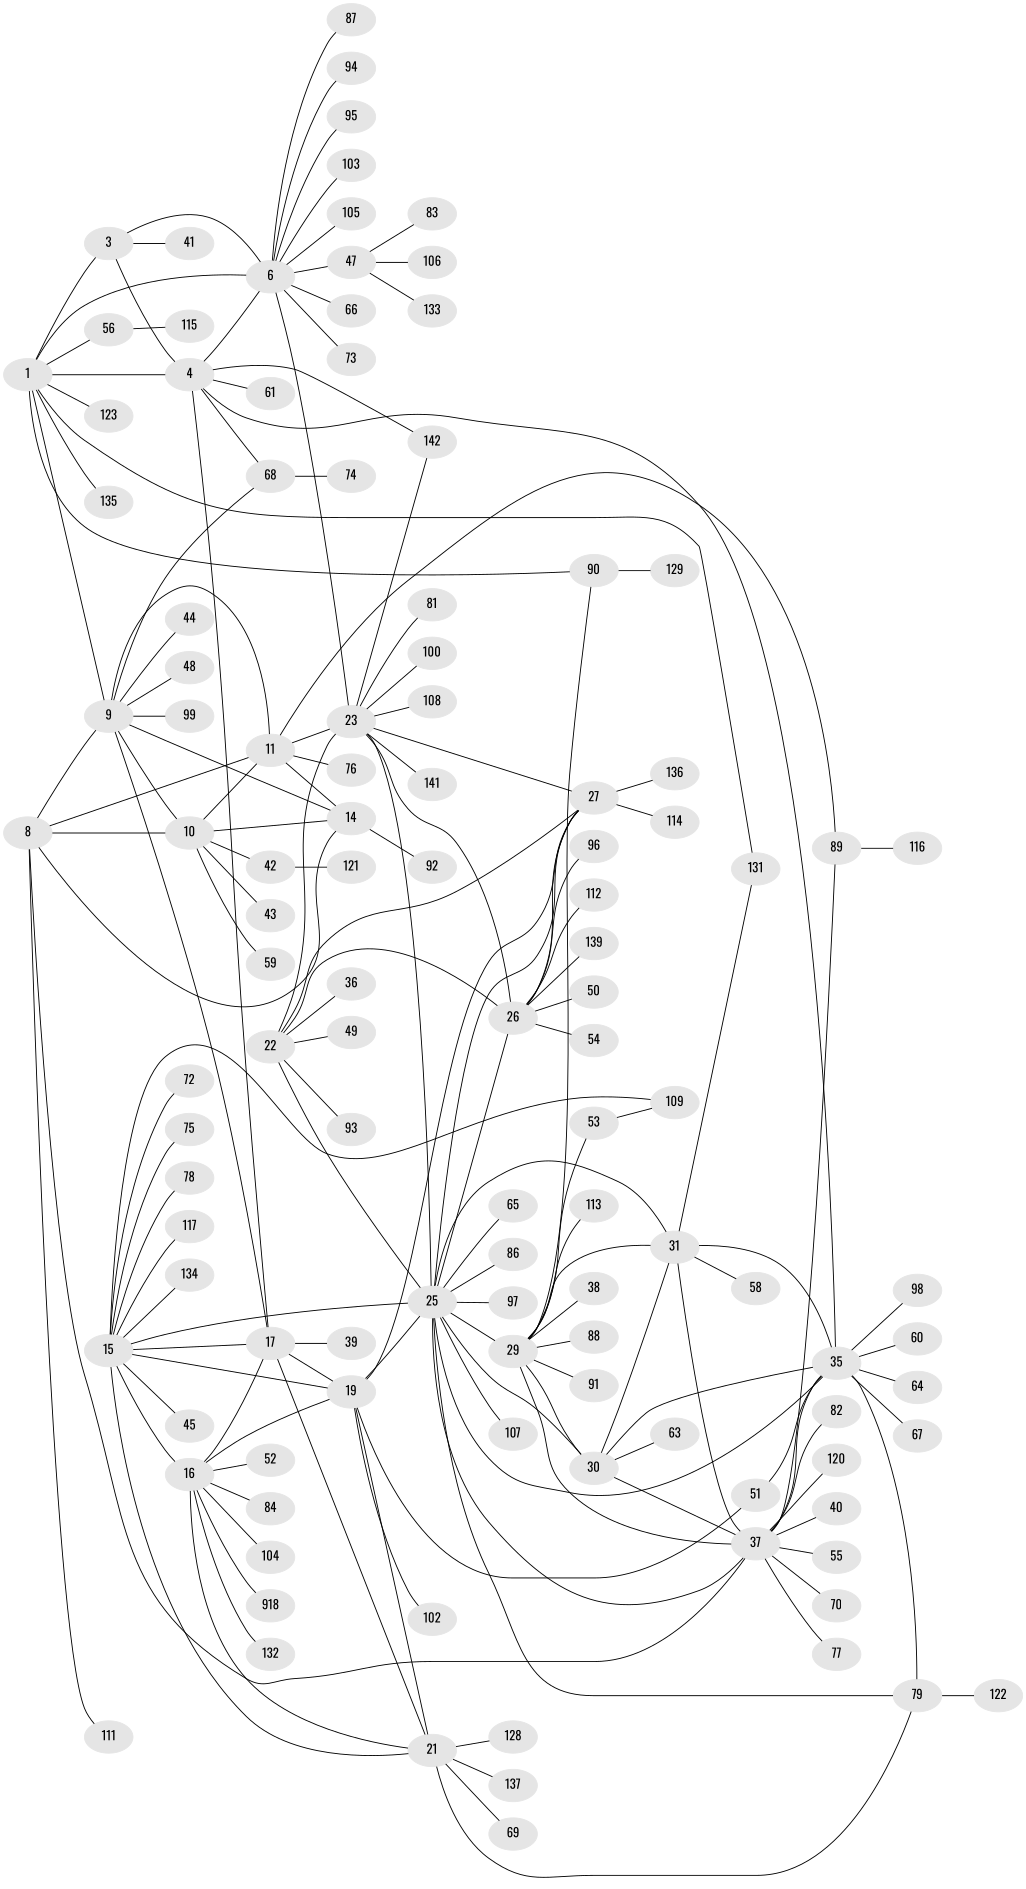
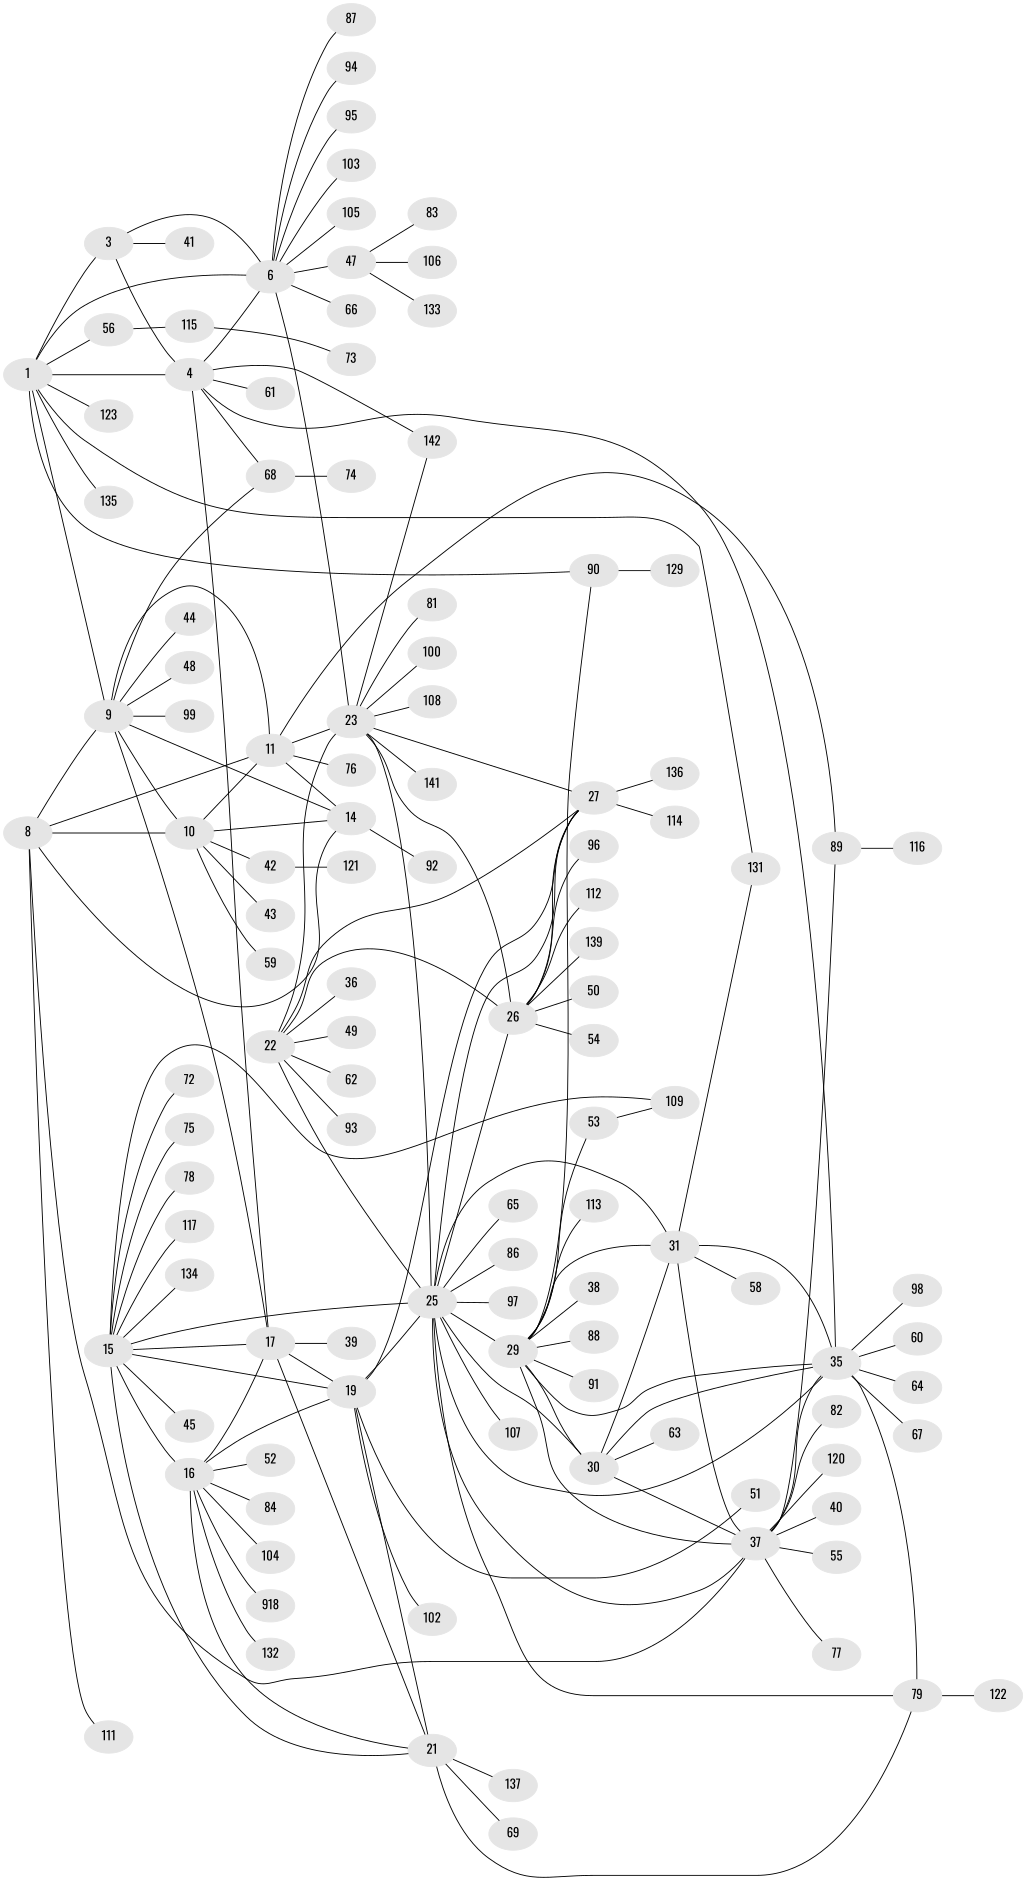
(311, 318) -> (273, 335)
none -> (351, 1081)
(788, 1451) -> (656, 1386)
(837, 1606) -> none
(513, 1737) -> none
